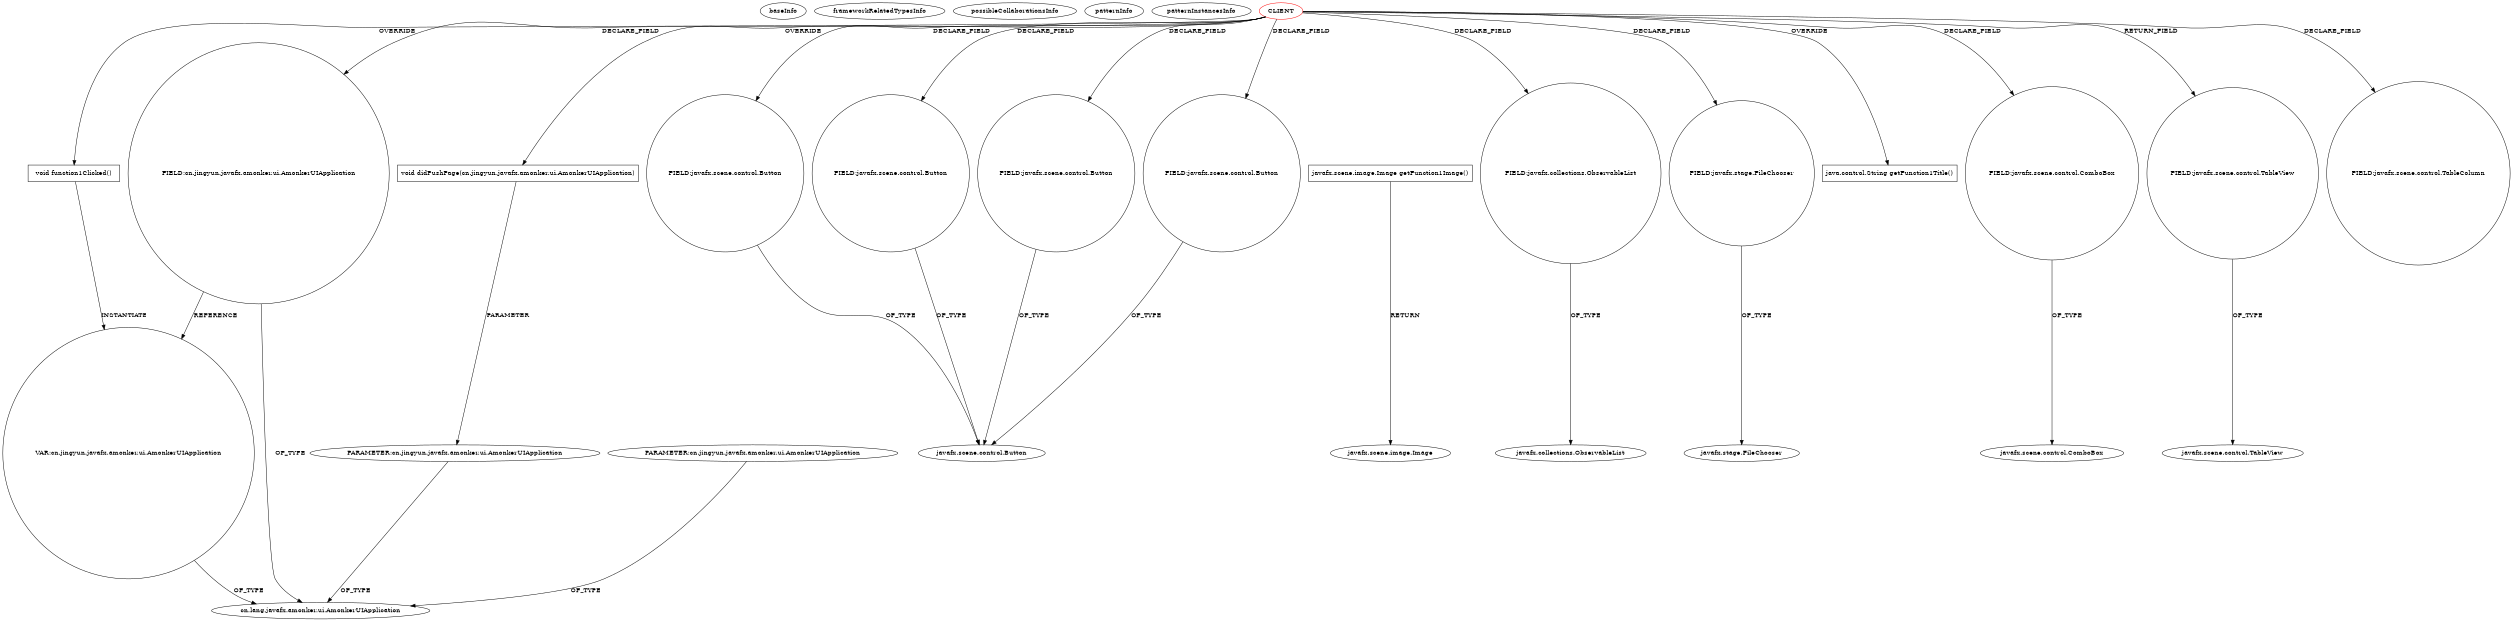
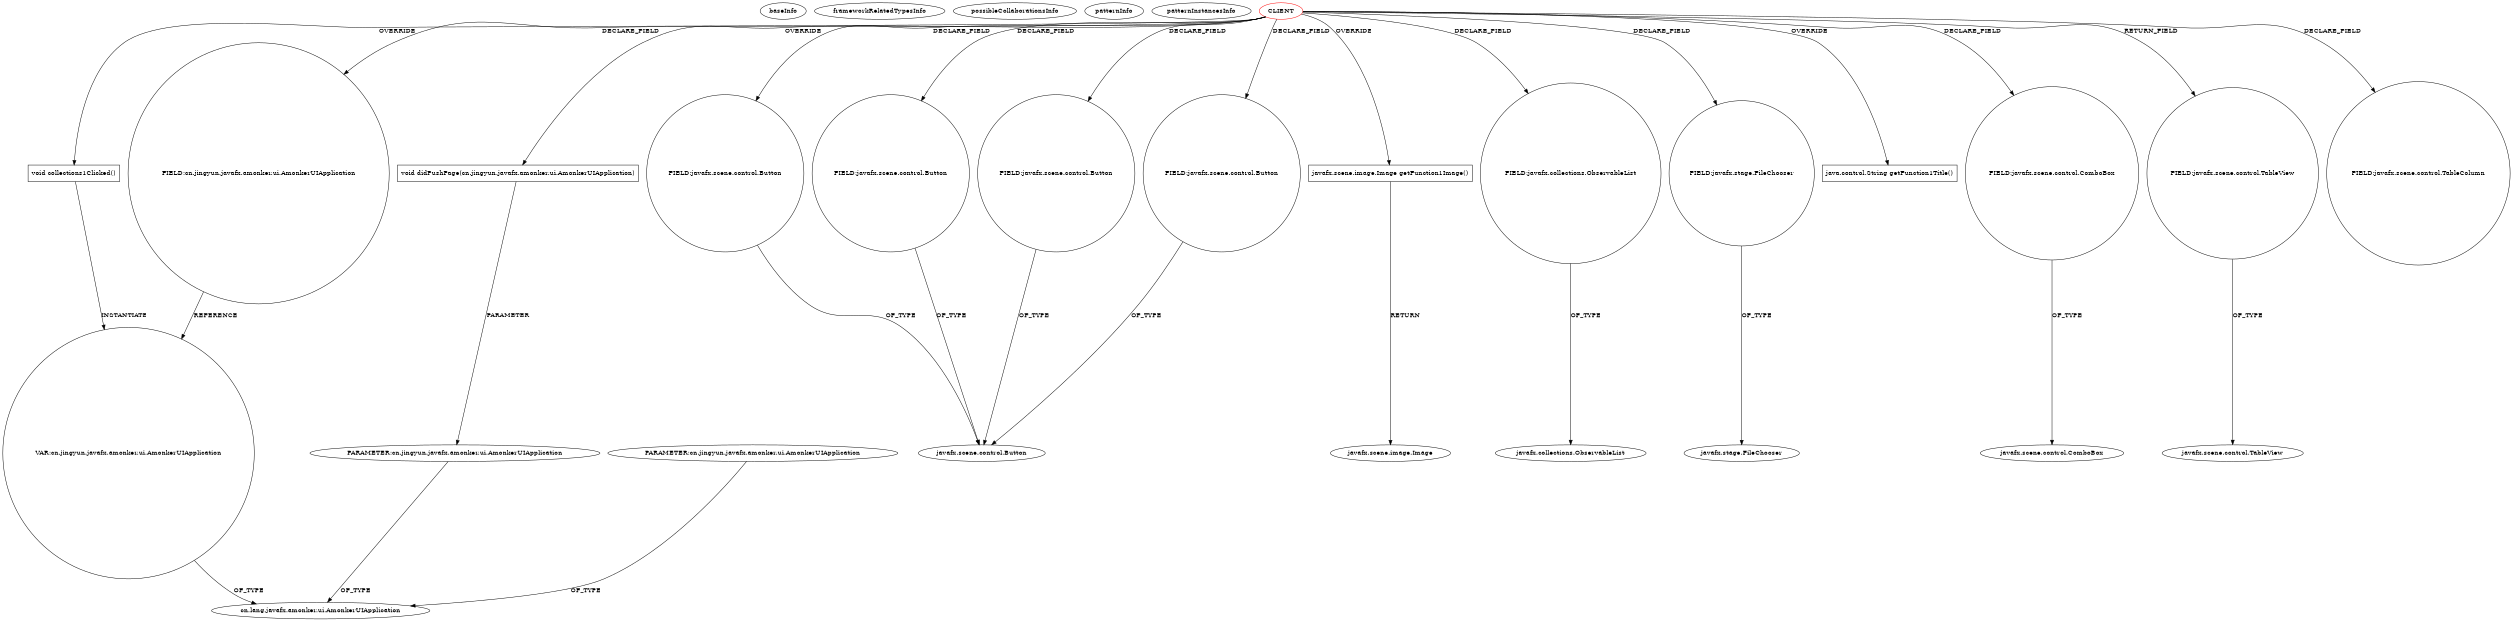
none -> (1363, 75)
(74, 173) -> (74, 173)
(266, 457) -> none
